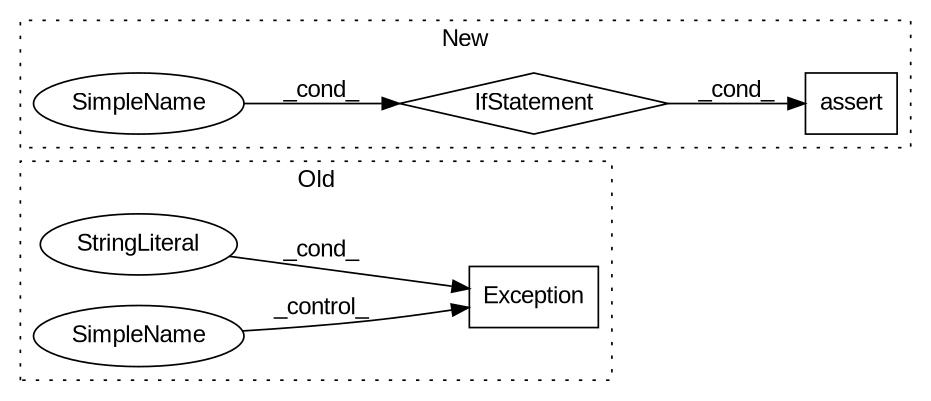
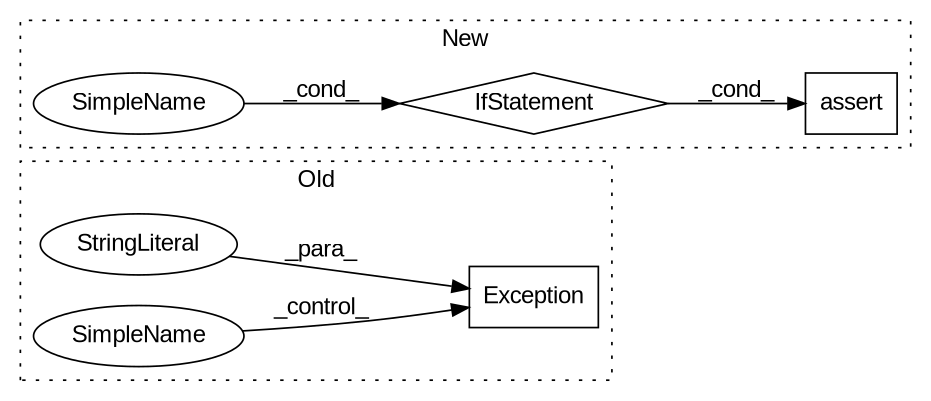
(322, 250) -> (322, 250)
